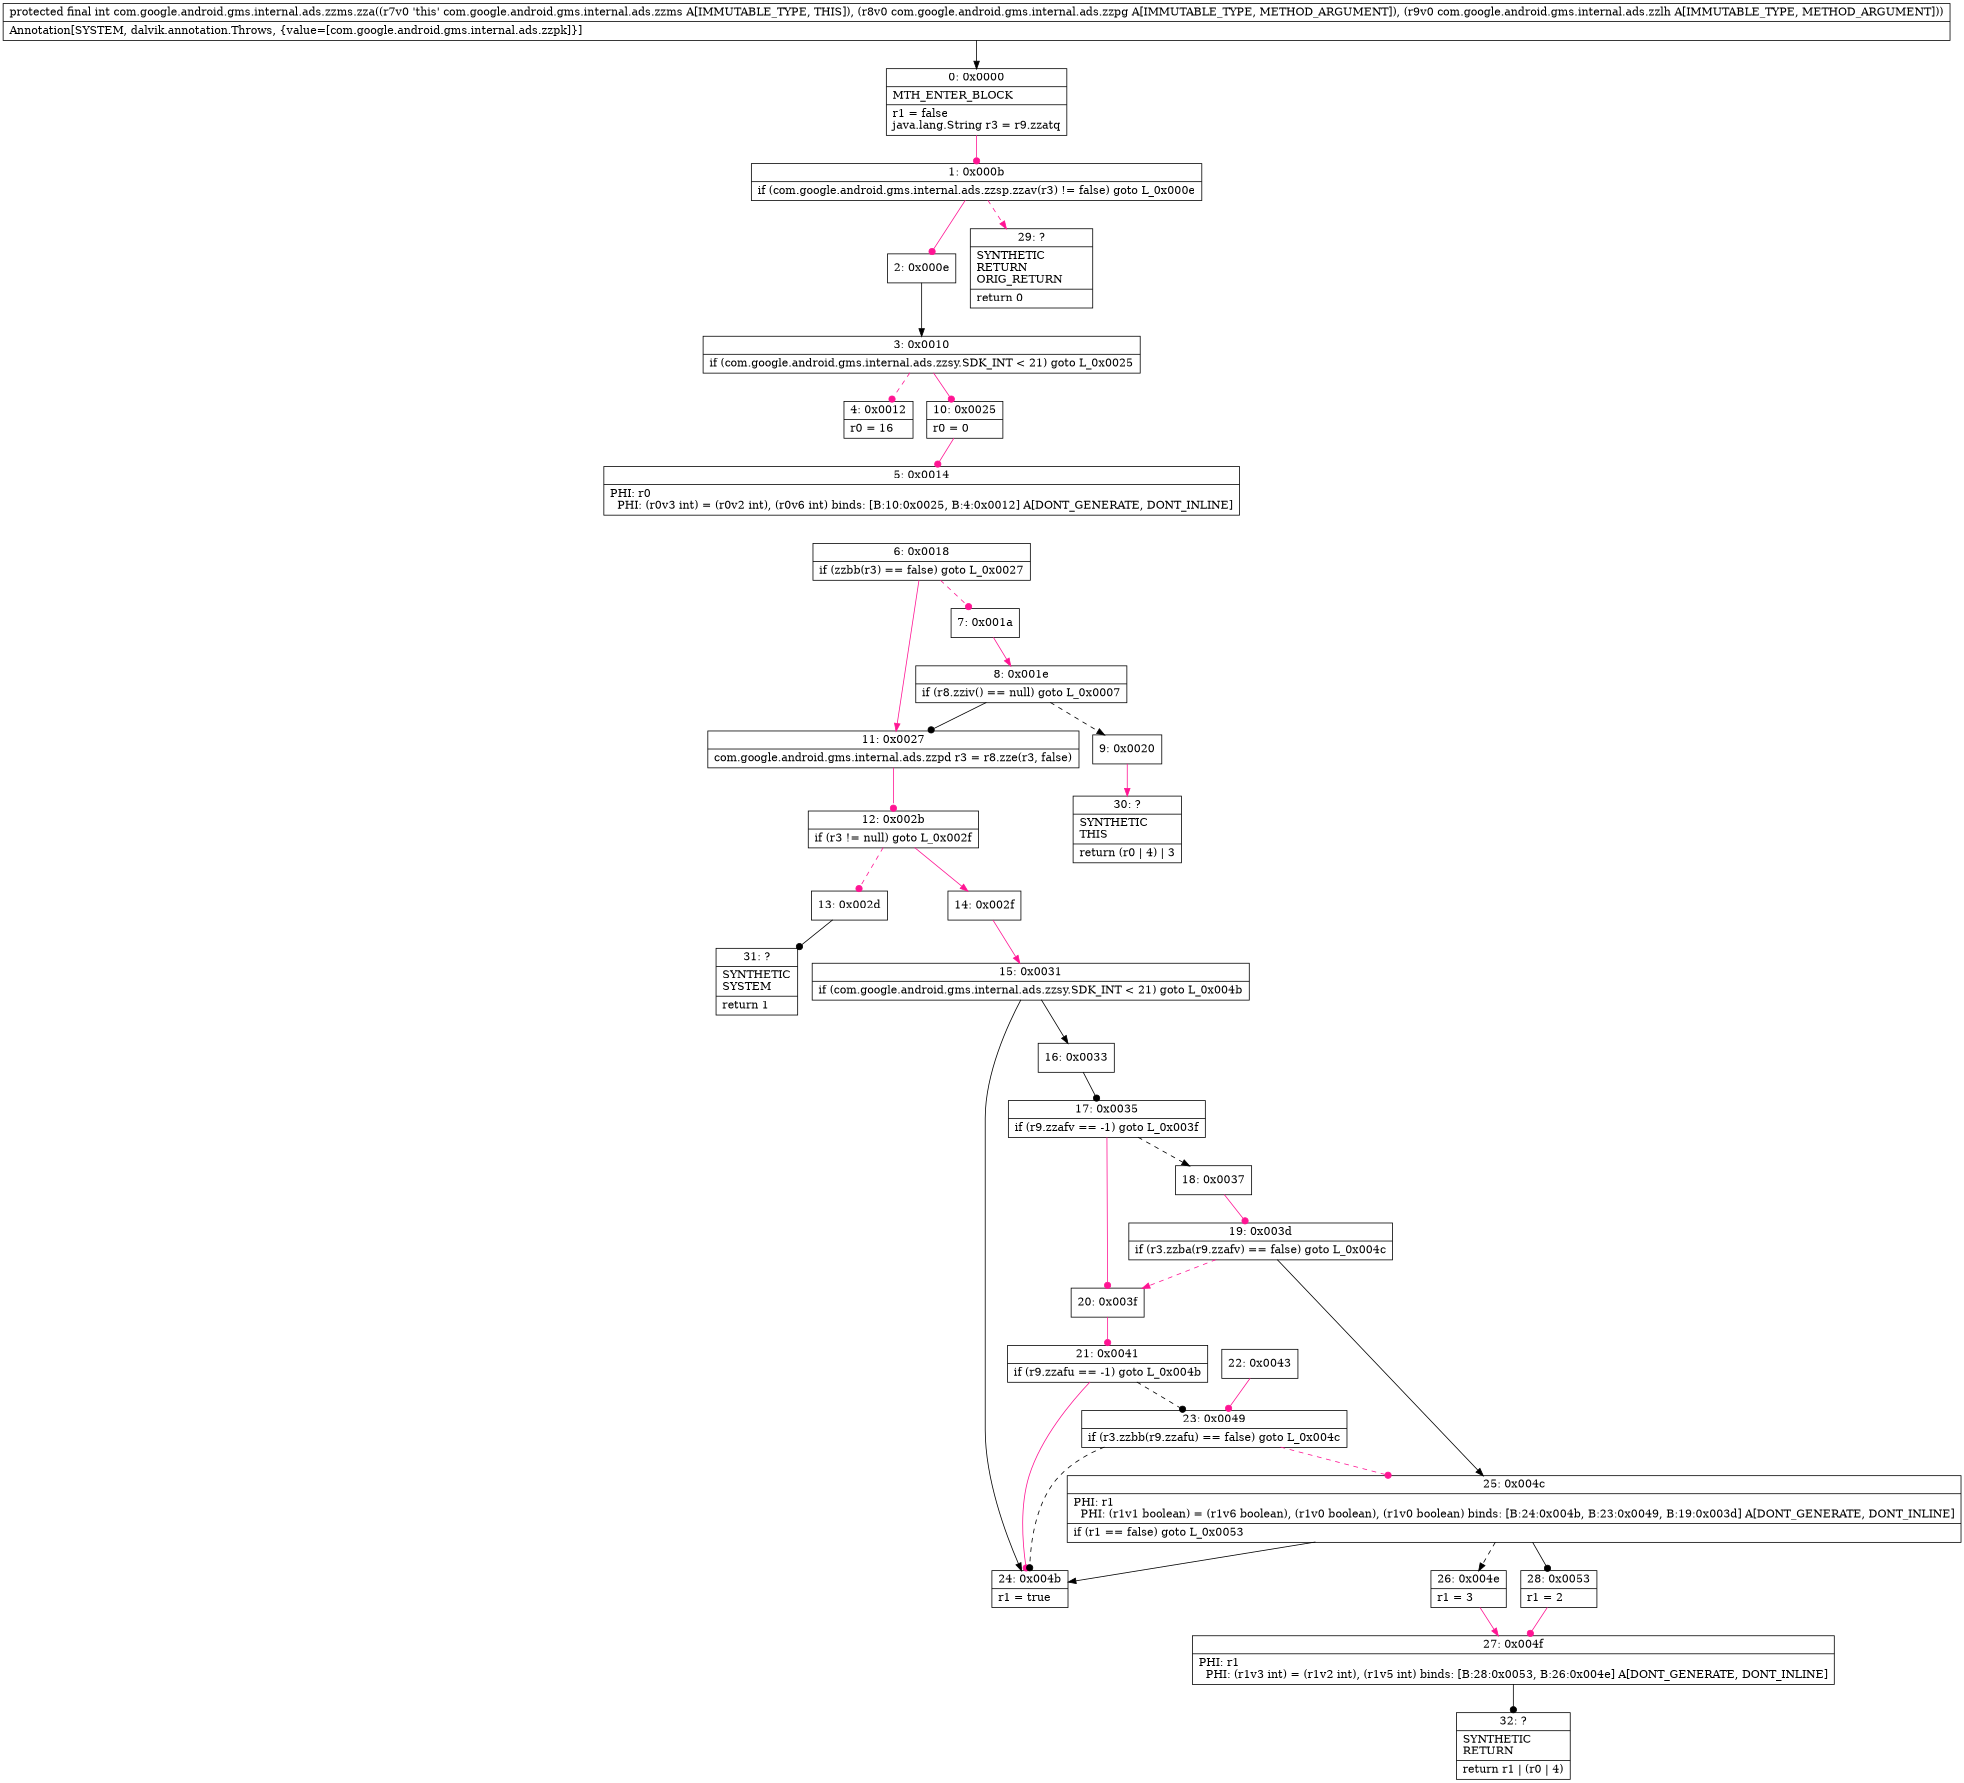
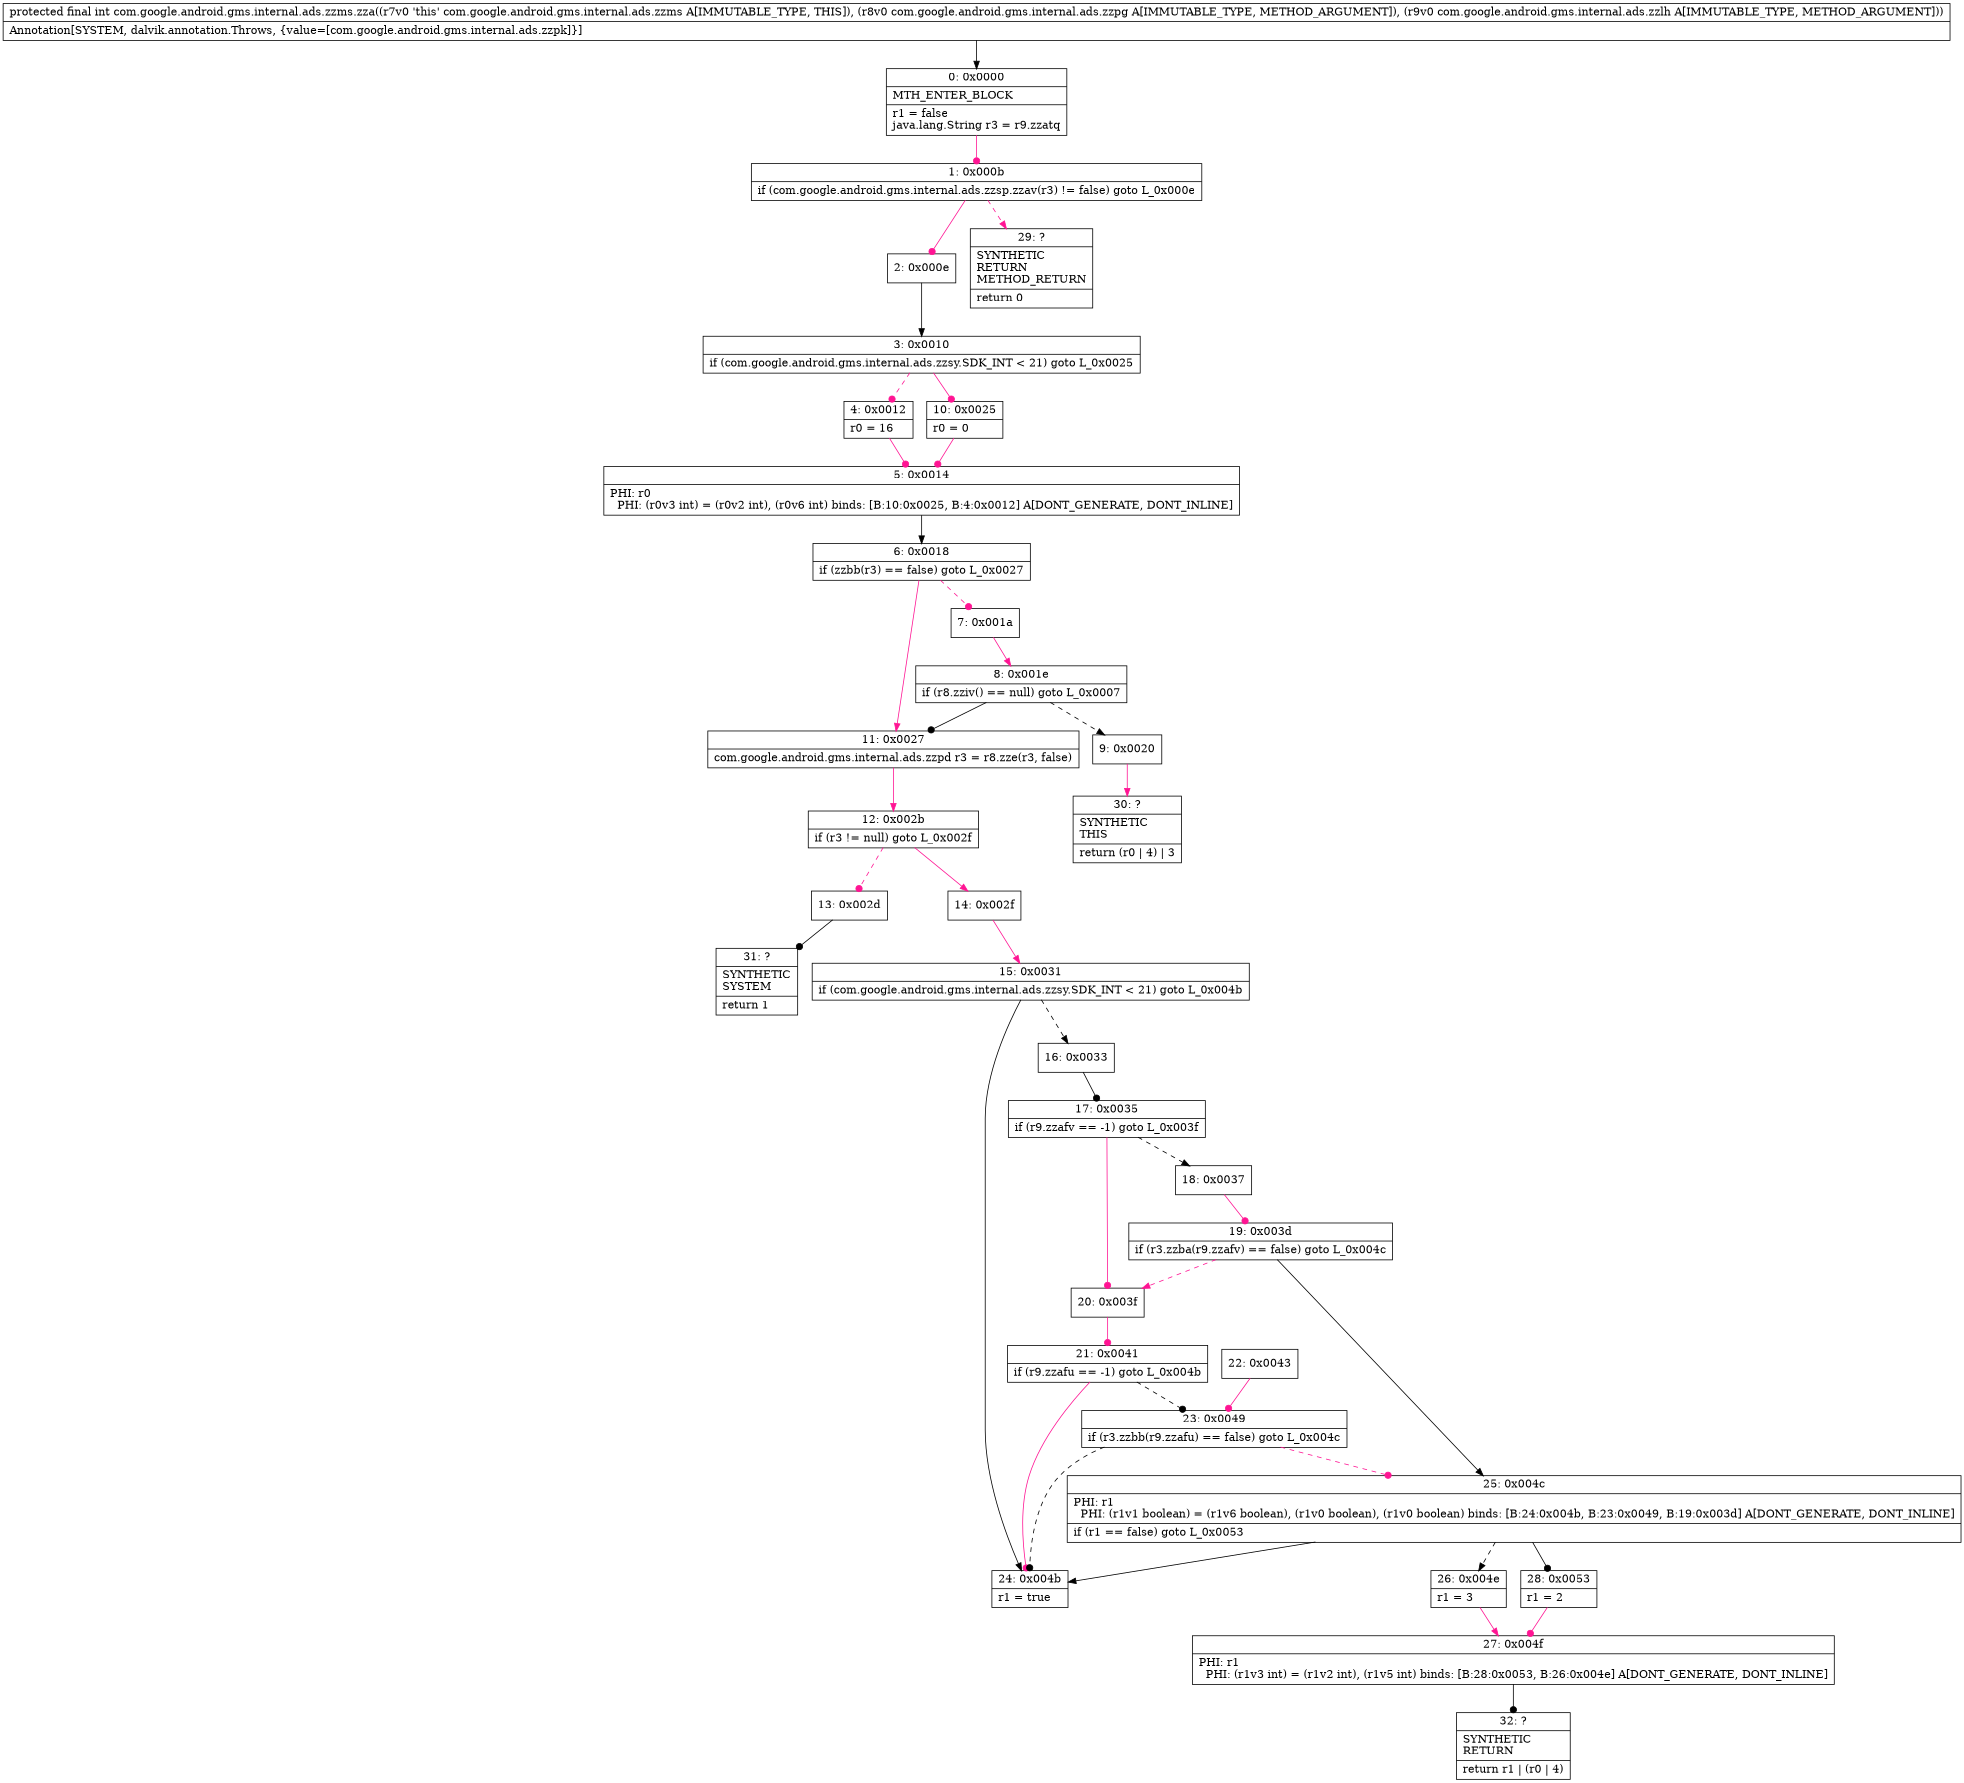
(1020, 279) -> (1032, 279)
none -> (897, 450)
none -> (922, 525)
(893, 785) -> (893, 785)
(1053, 1018) -> (1053, 1018)
